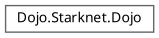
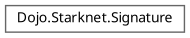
(80, 19) -> (95, 19)
